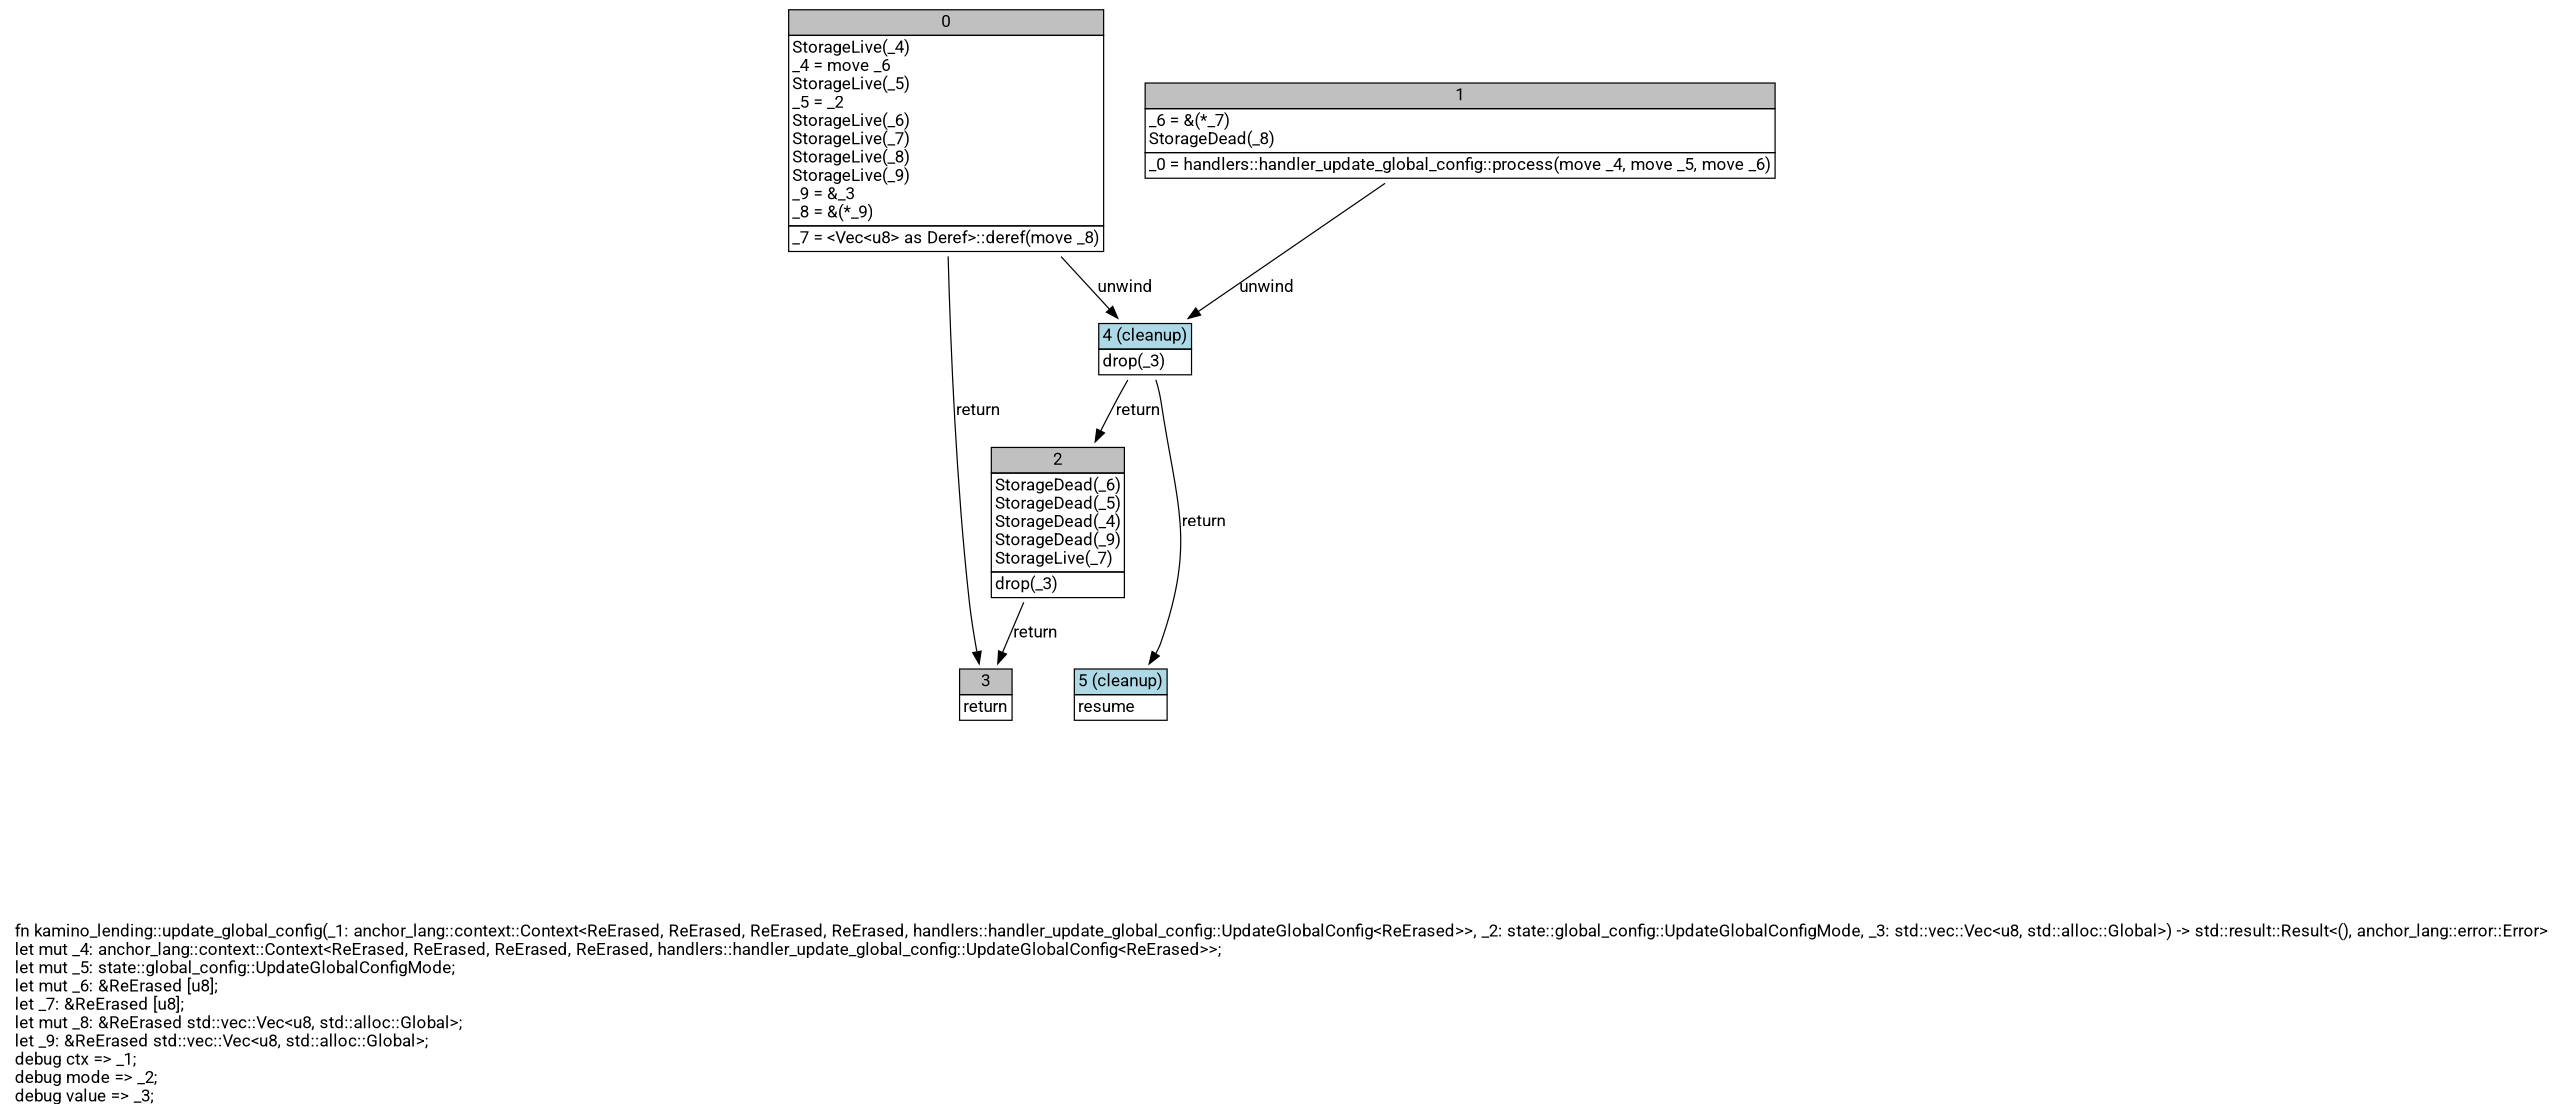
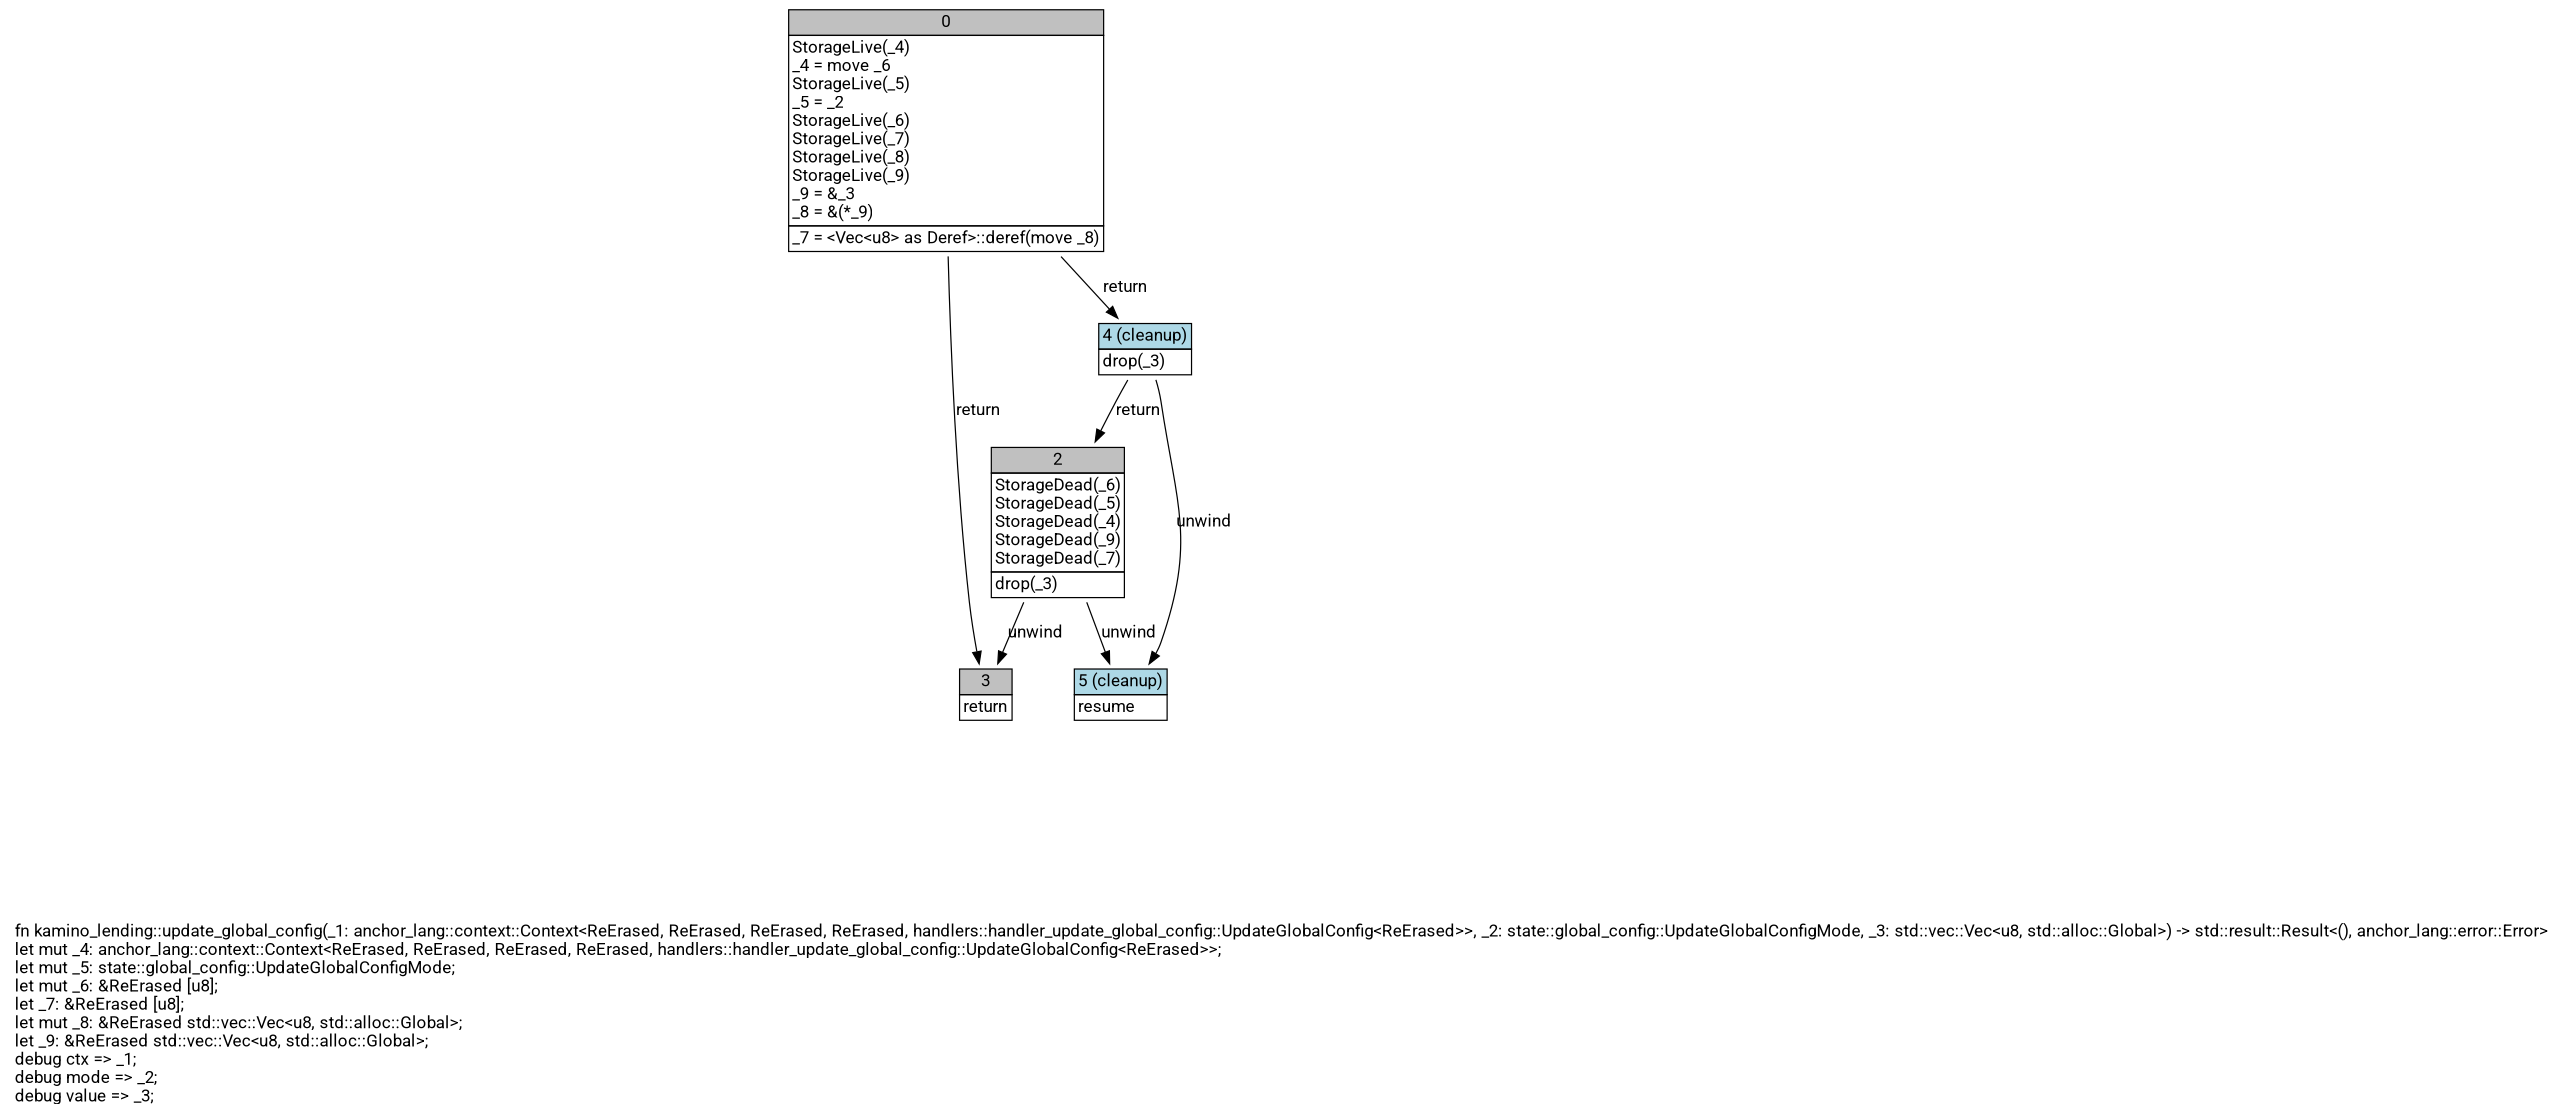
(1460, 131) -> none
(1126, 288) -> (1126, 288)
(1204, 522) -> (1204, 522)
(1054, 559) -> (1058, 559)
none -> (1096, 627)
(1036, 633) -> (1036, 633)
